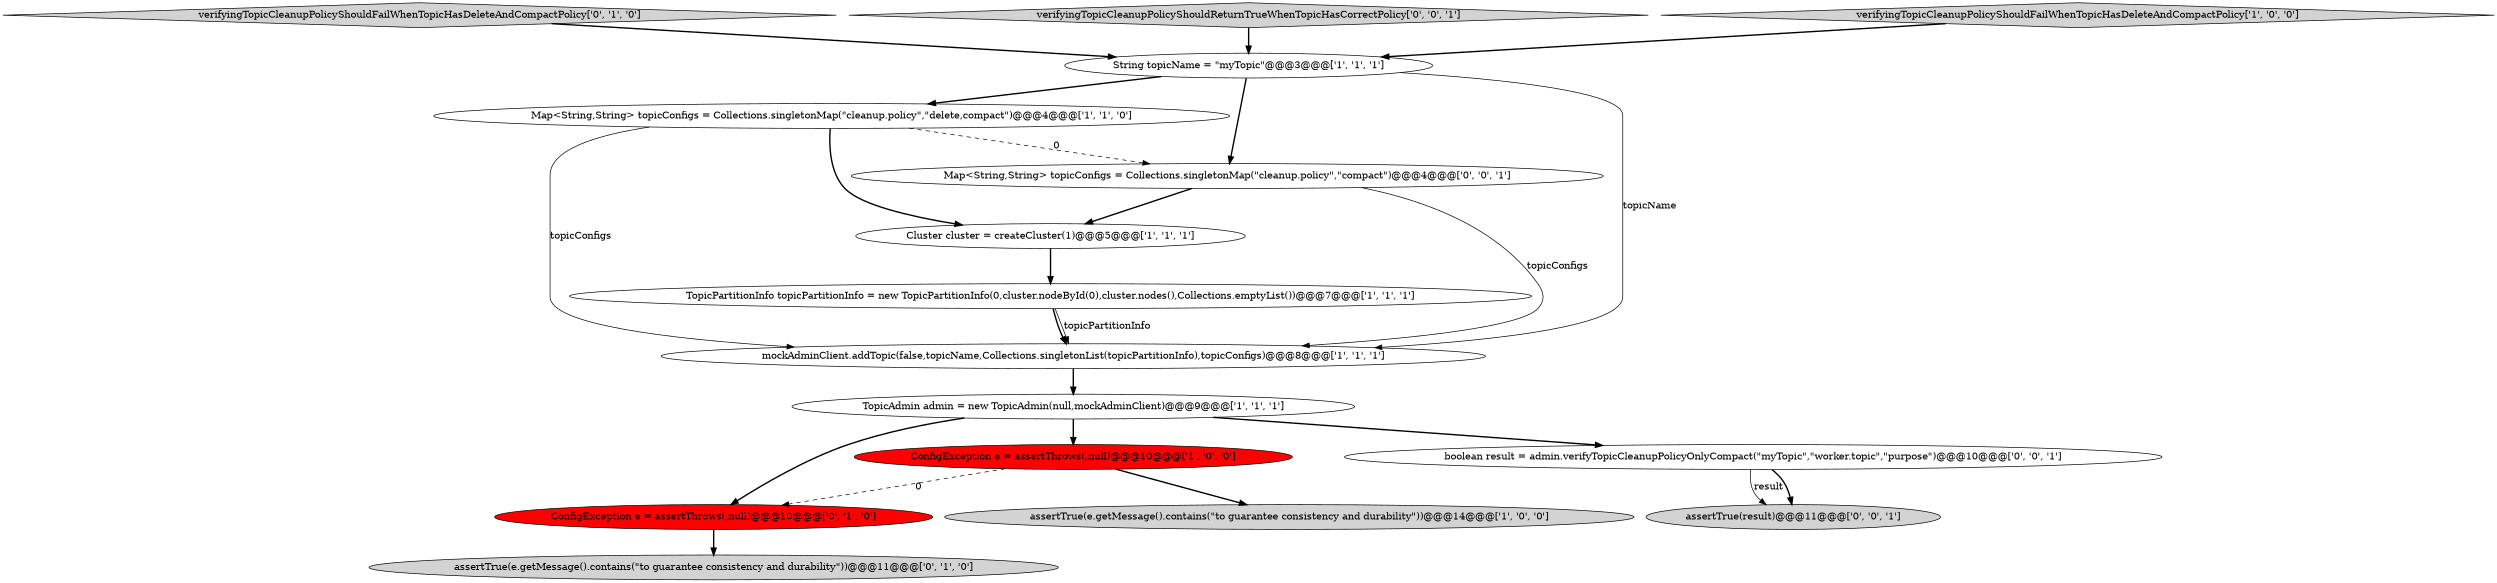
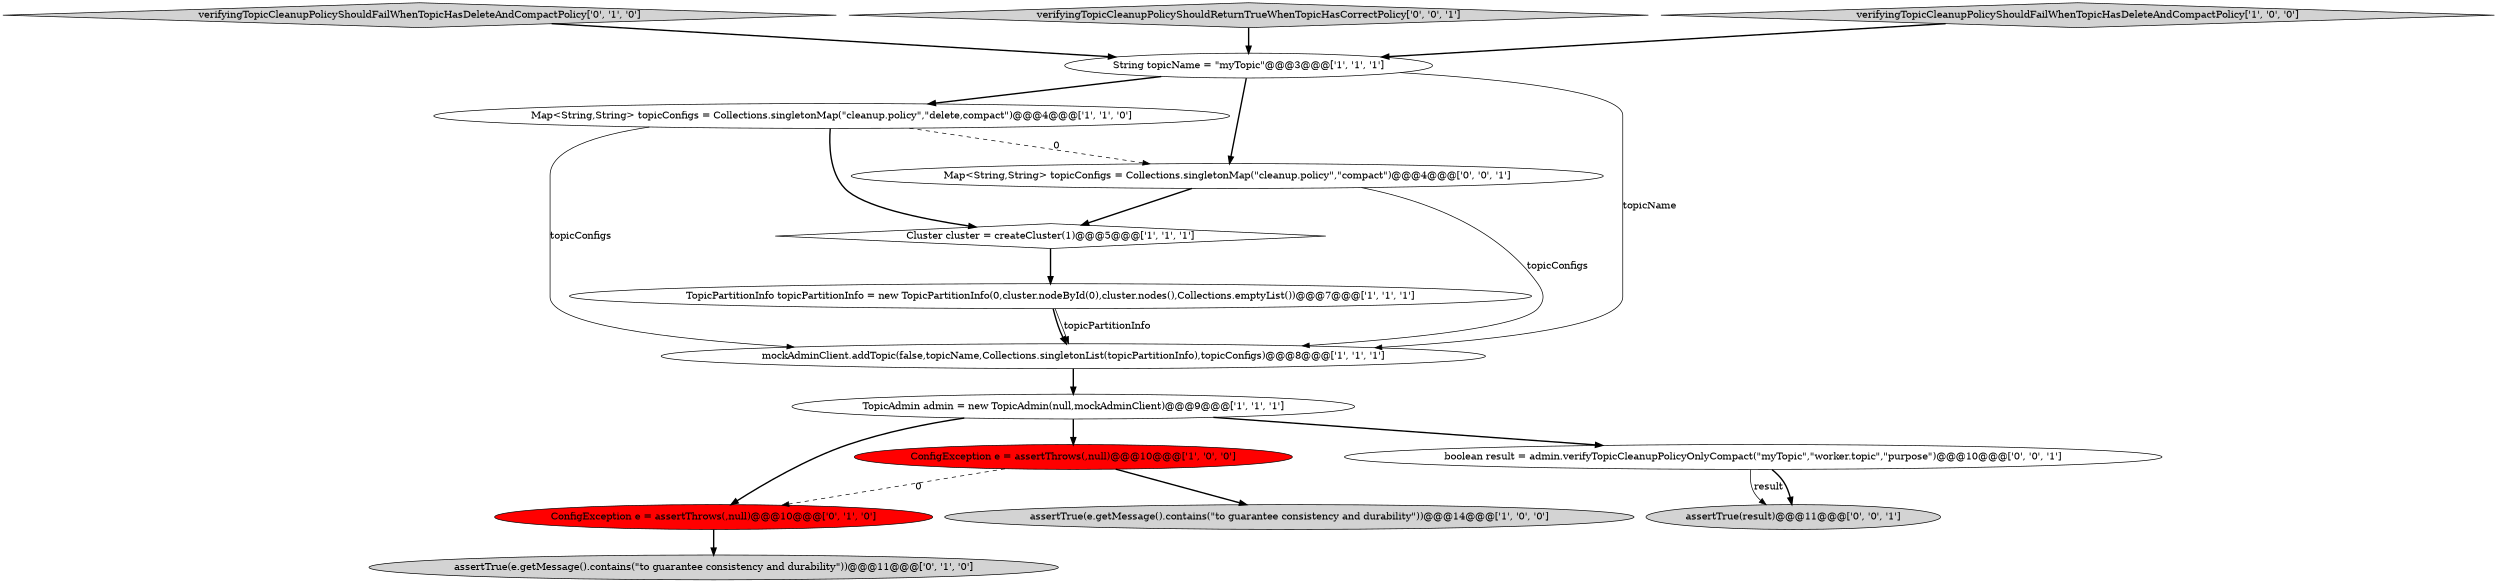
(1051, 236) -> (1051, 236)
